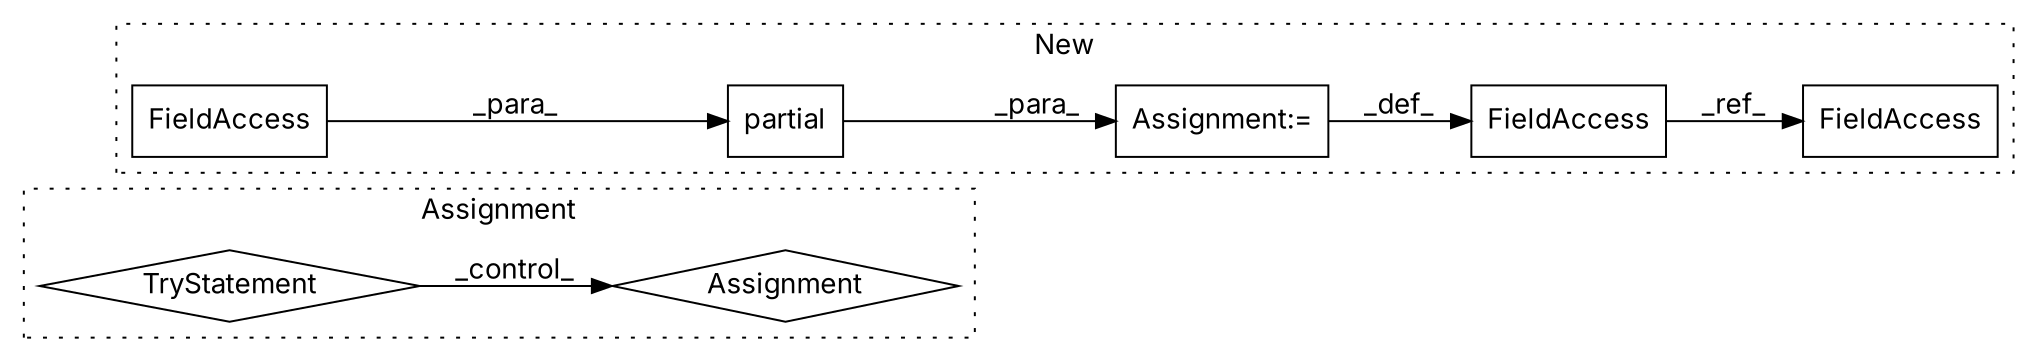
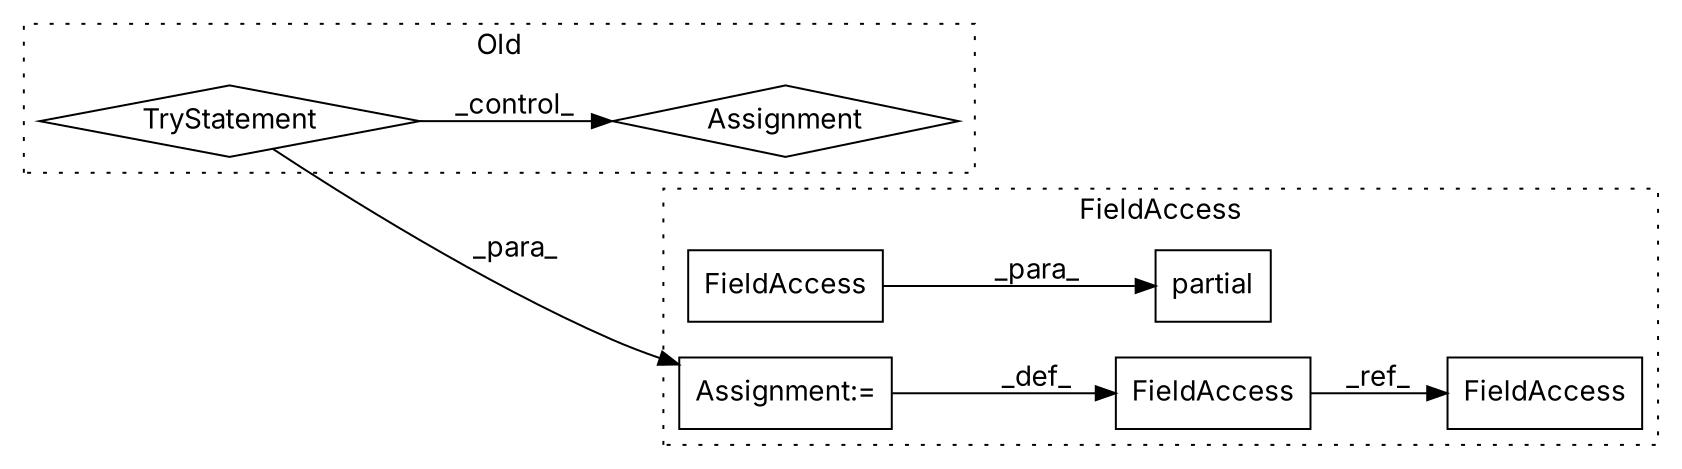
(1065, 47) -> (1161, 212)
(969, 121) -> (461, 263)
(499, 212) -> (499, 47)
